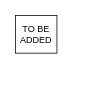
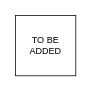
(36, 34) -> (45, 45)
